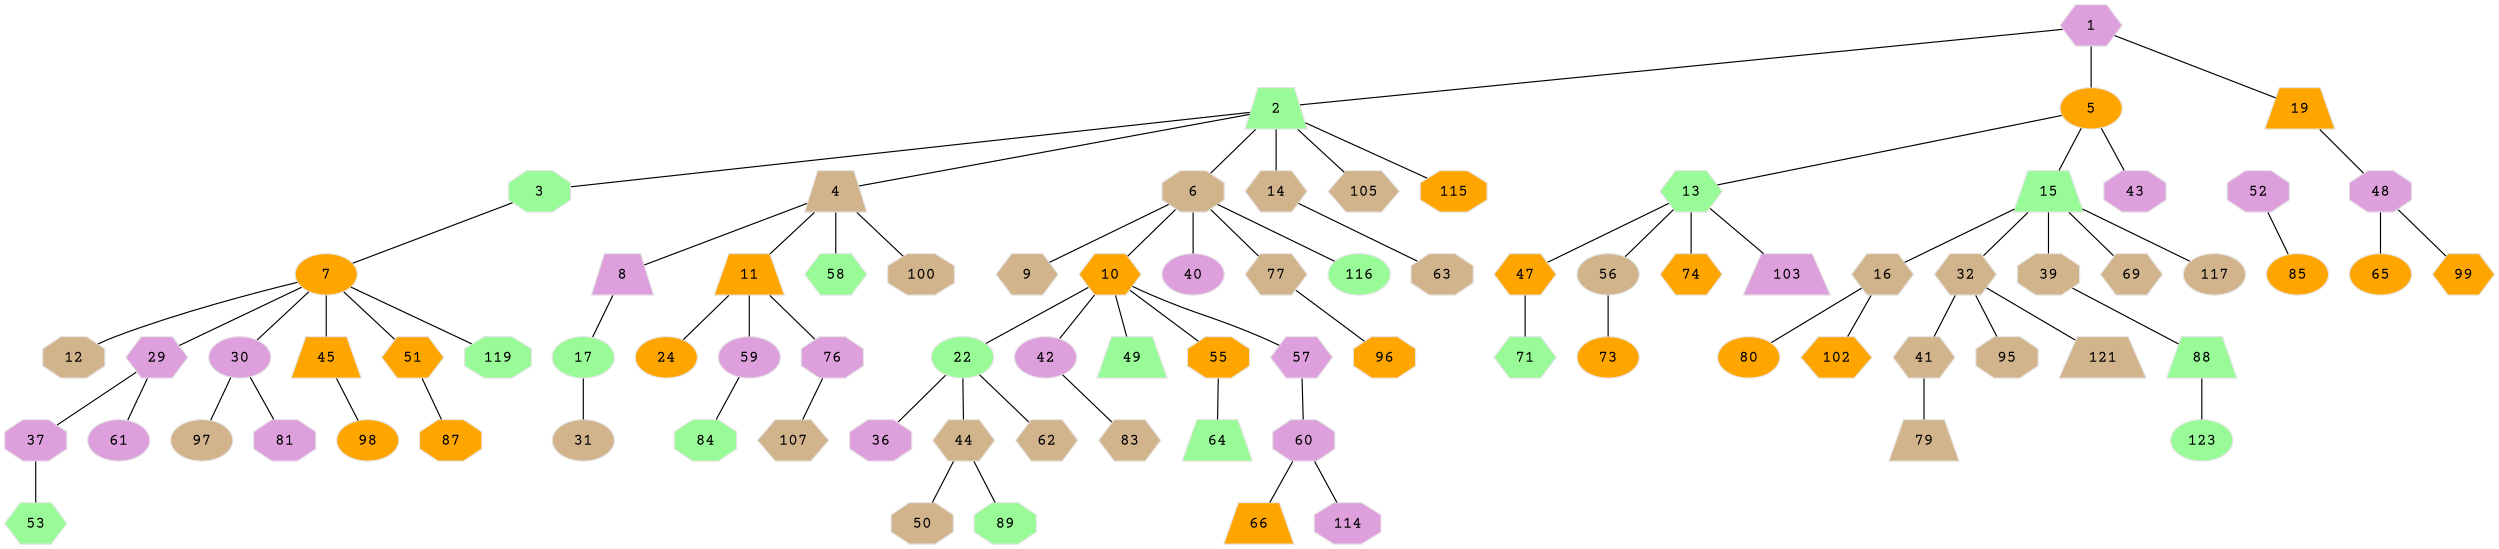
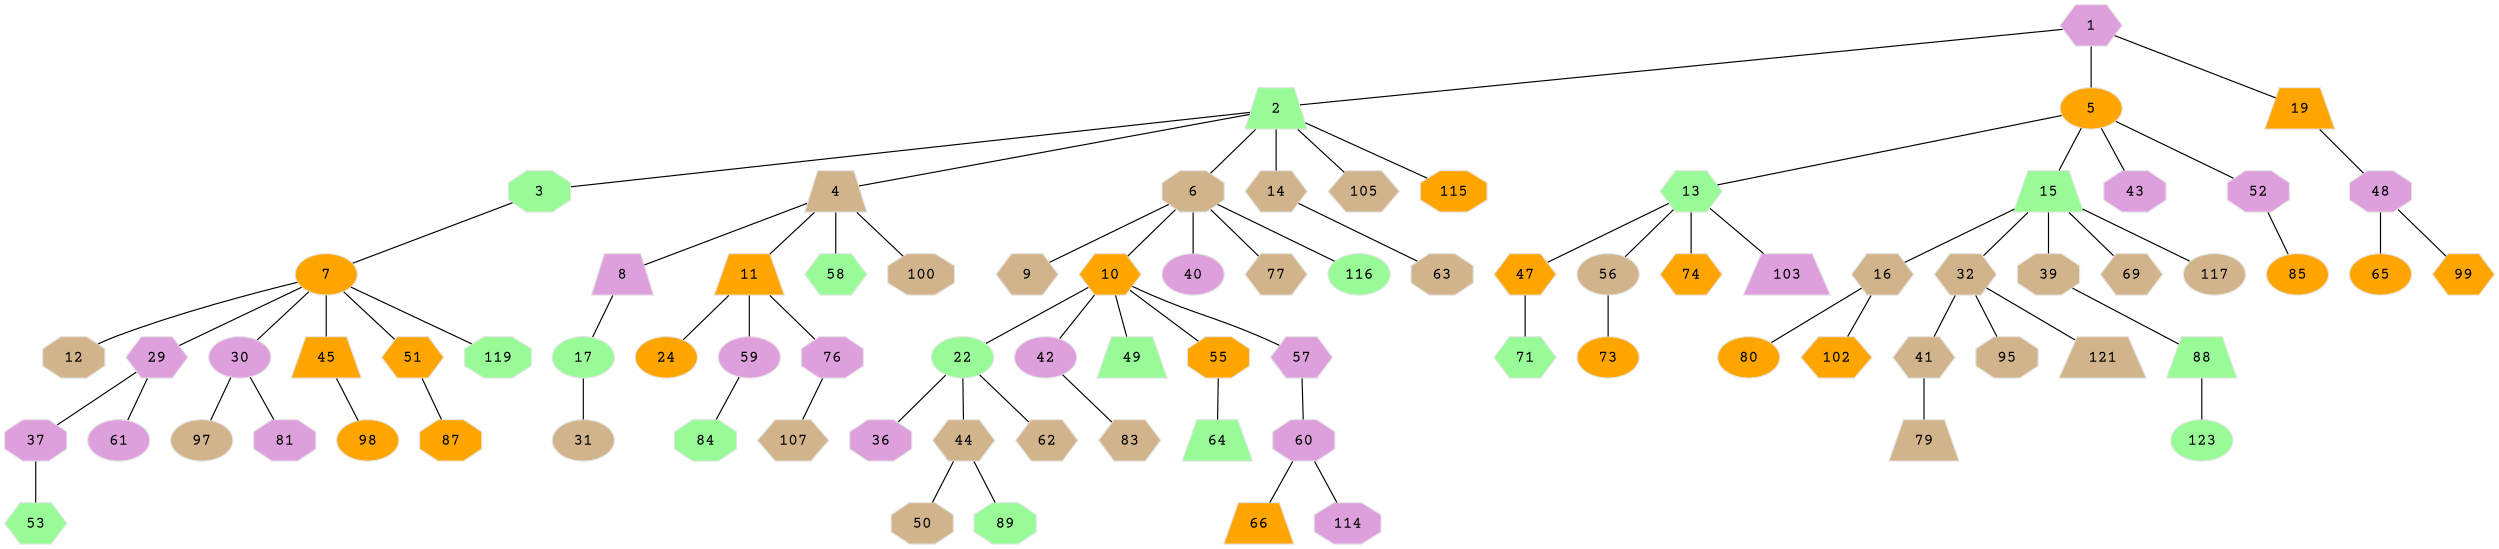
none -> (2175, 150)
(1384, 357) -> none
